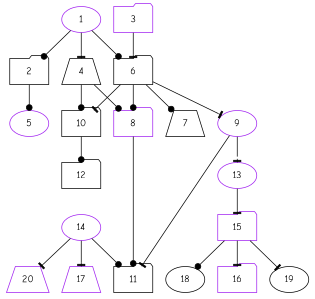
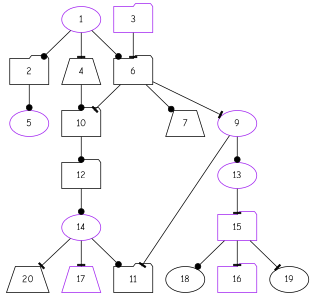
(133, 124) -> none
(237, 147) -> (237, 147)
none -> (81, 199)
(28, 280) -> (28, 280)
